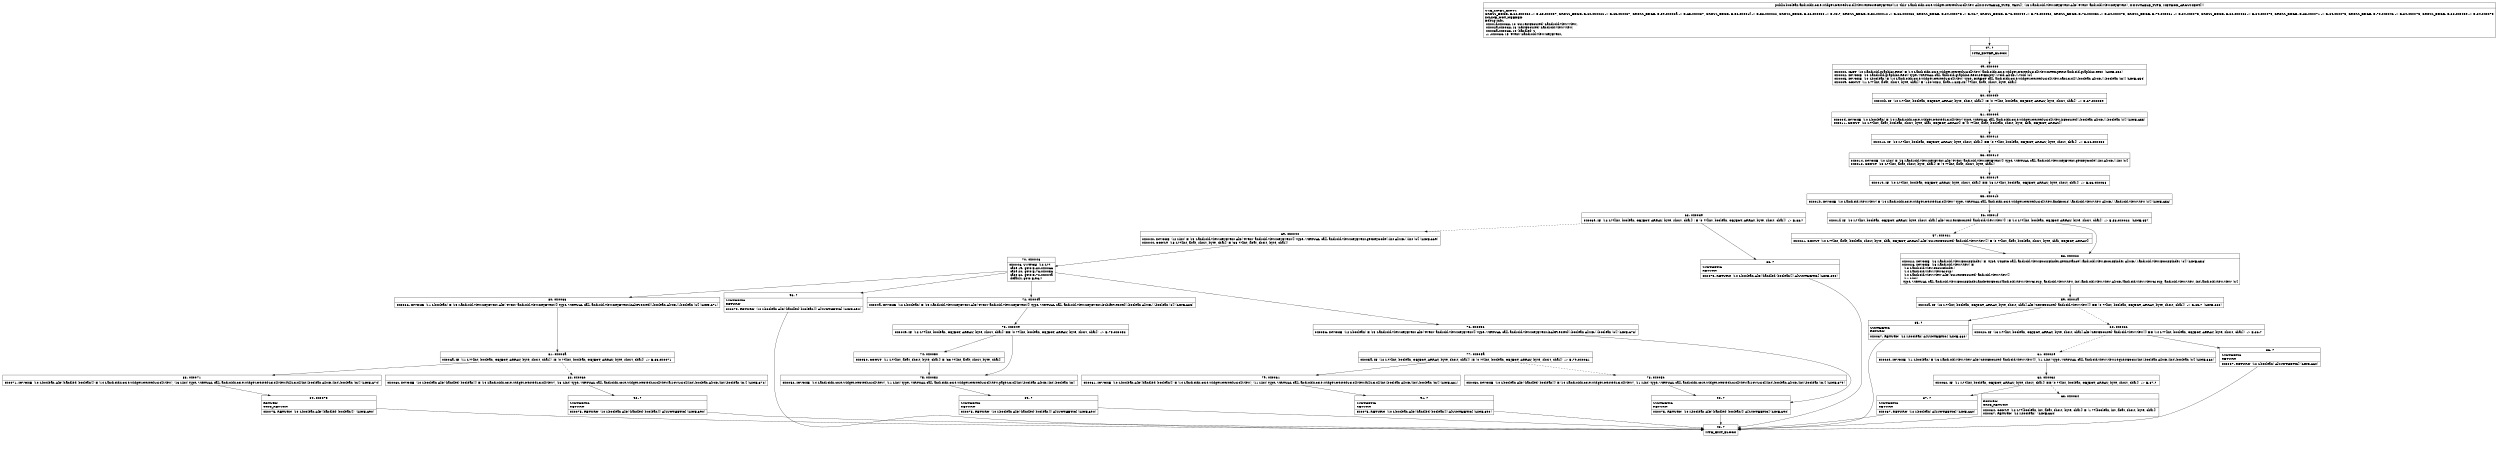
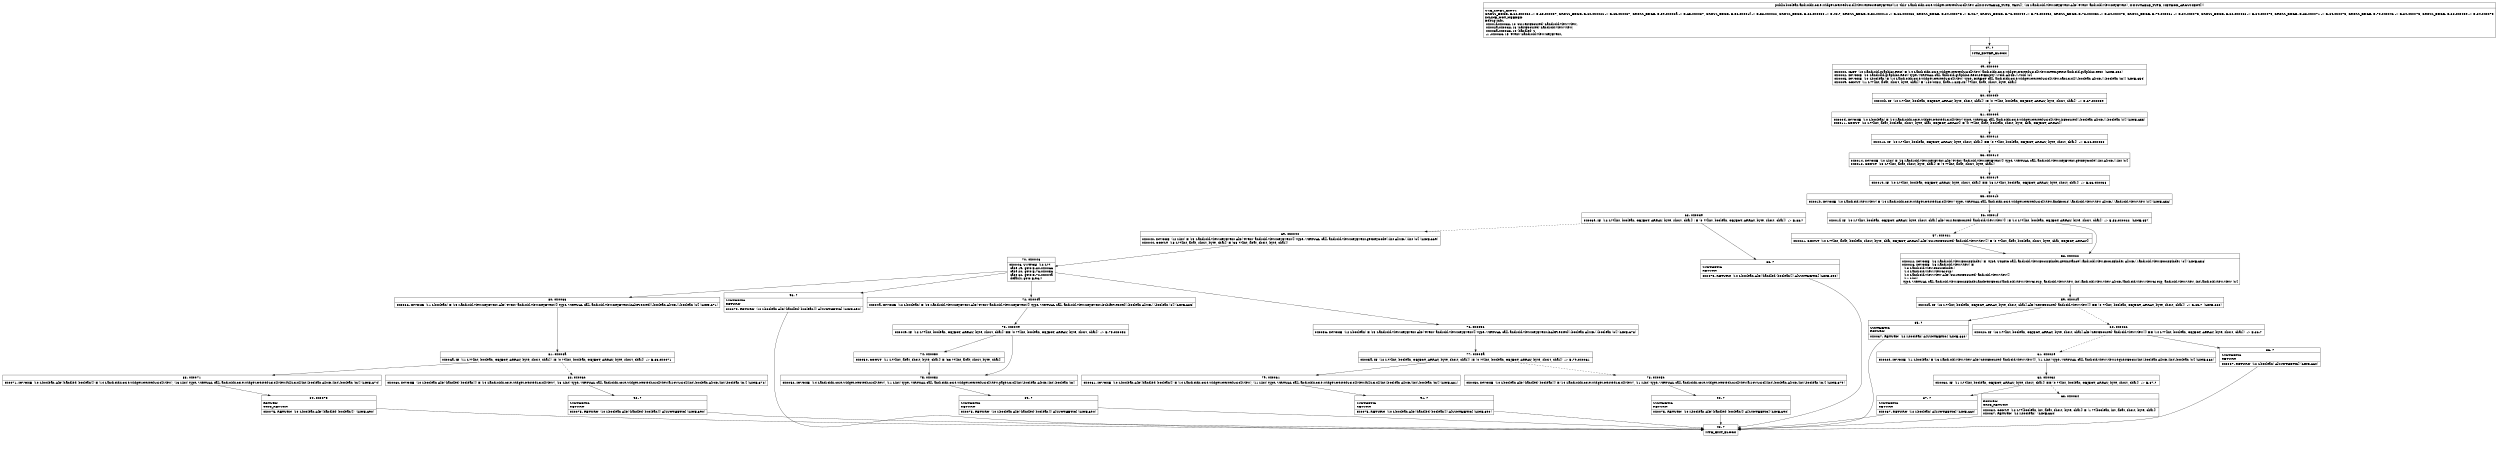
(1747, 350) -> (1476, 342)
